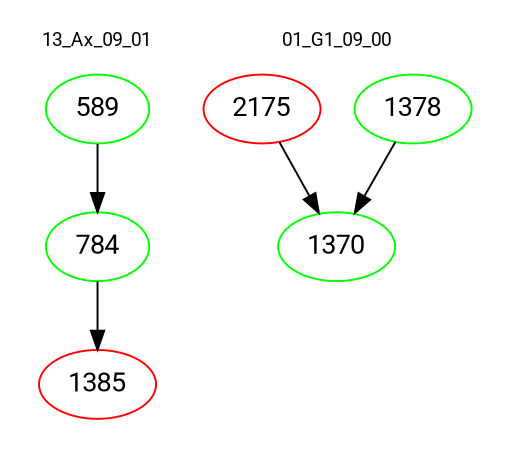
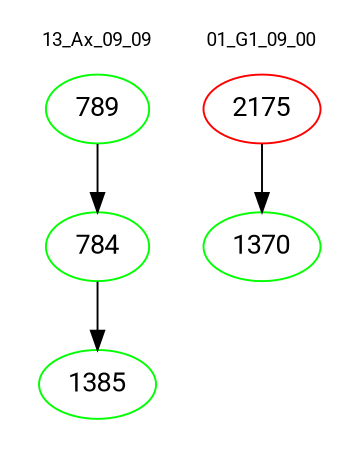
(98, 41) -> (98, 41)
(98, 109) -> (98, 109)
(413, 109) -> none
(98, 384) -> (98, 384)
